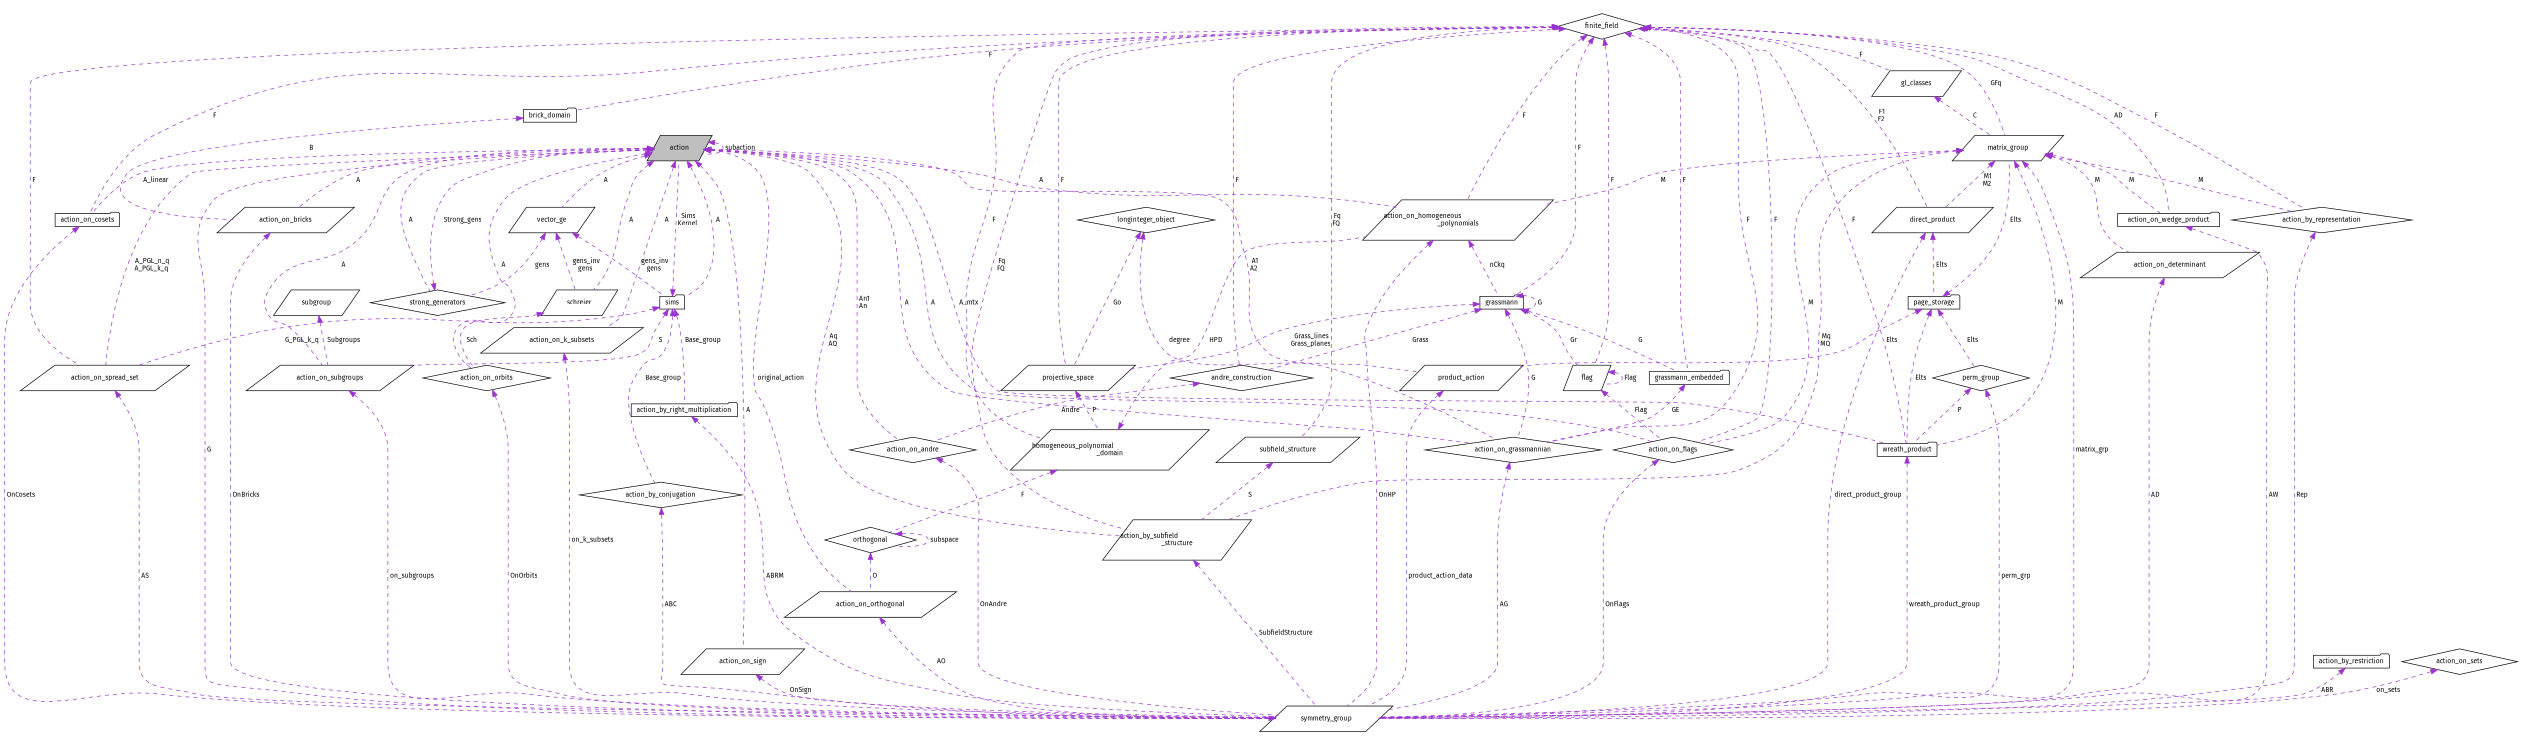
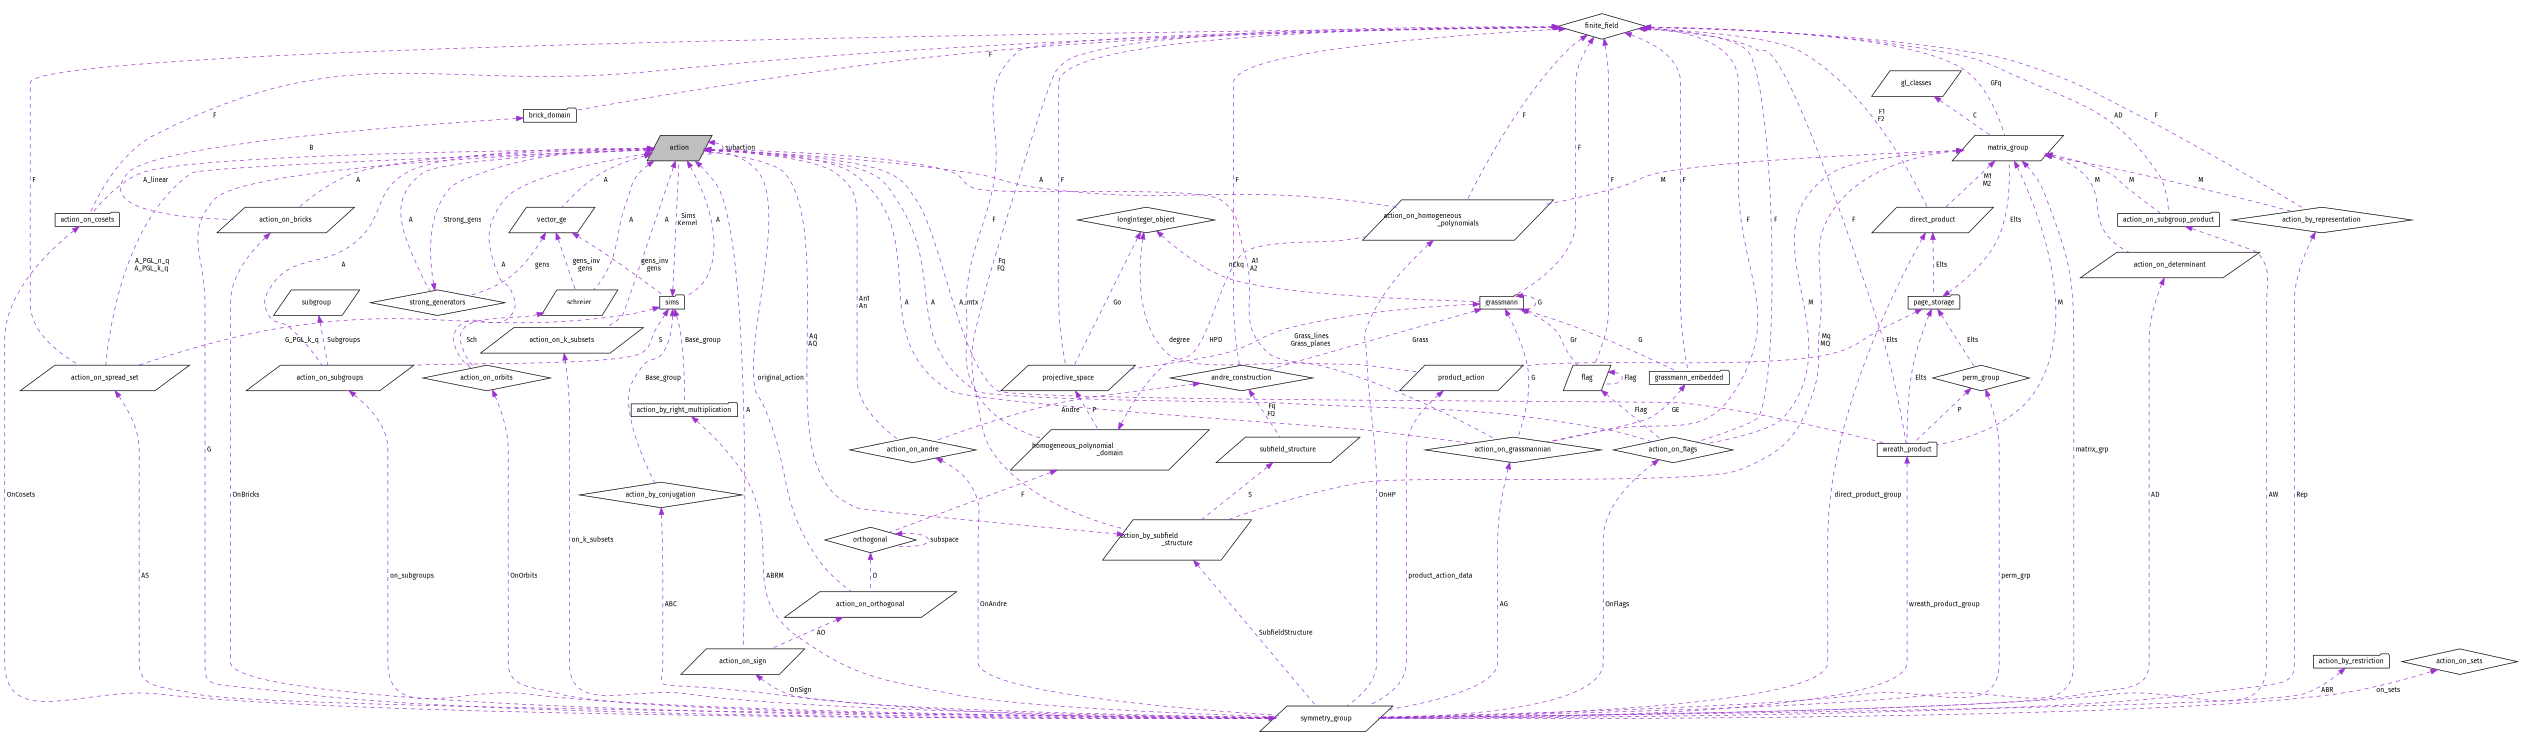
(1796, 44) -> none
(1332, 145) -> (1266, 416)
(2169, 220) -> (2169, 220)
(1485, 271) -> (1314, 293)
(819, 413) -> (810, 436)
(963, 691) -> (804, 634)
